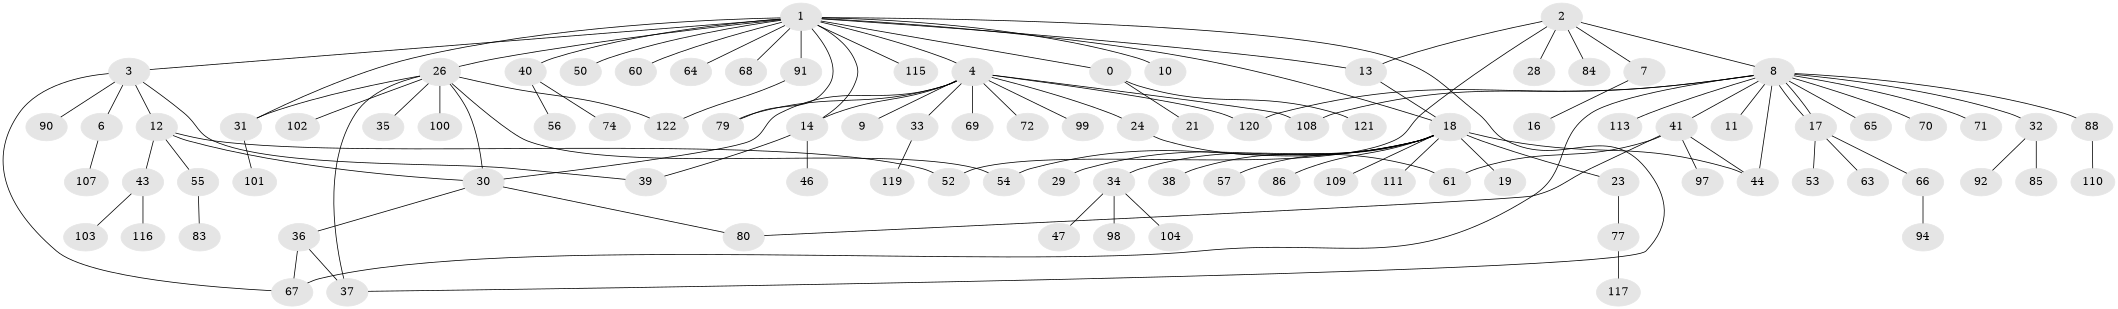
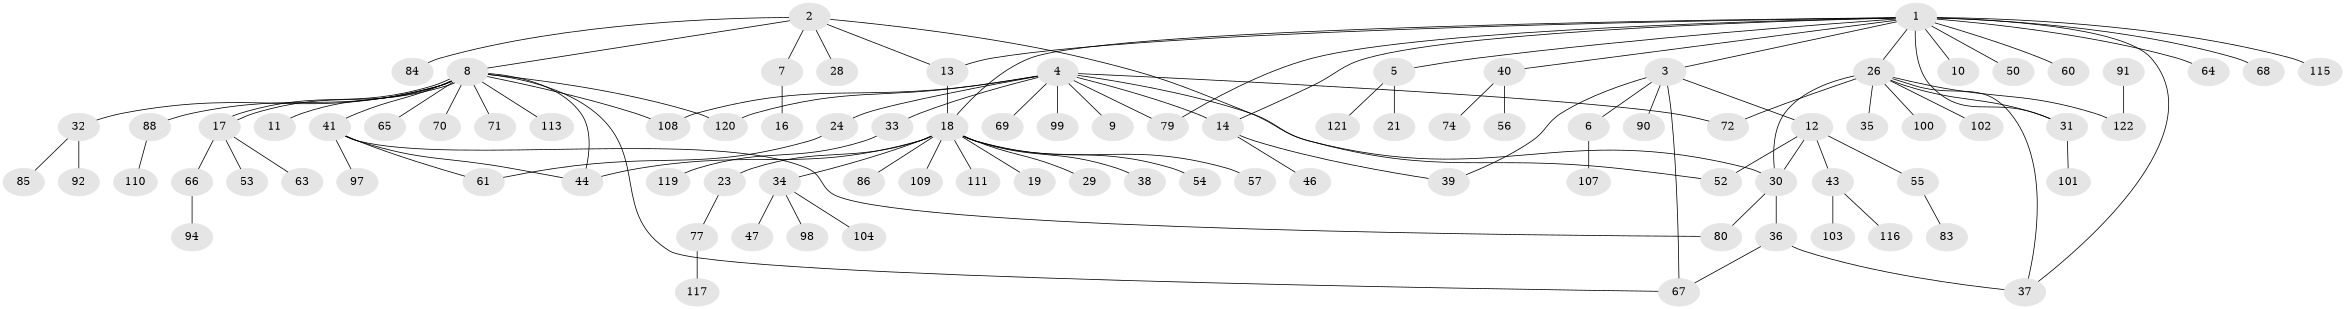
(889, 40) -> none
(801, 44) -> none
(1110, 72) -> (1394, 72)
(696, 159) -> (1787, 103)
